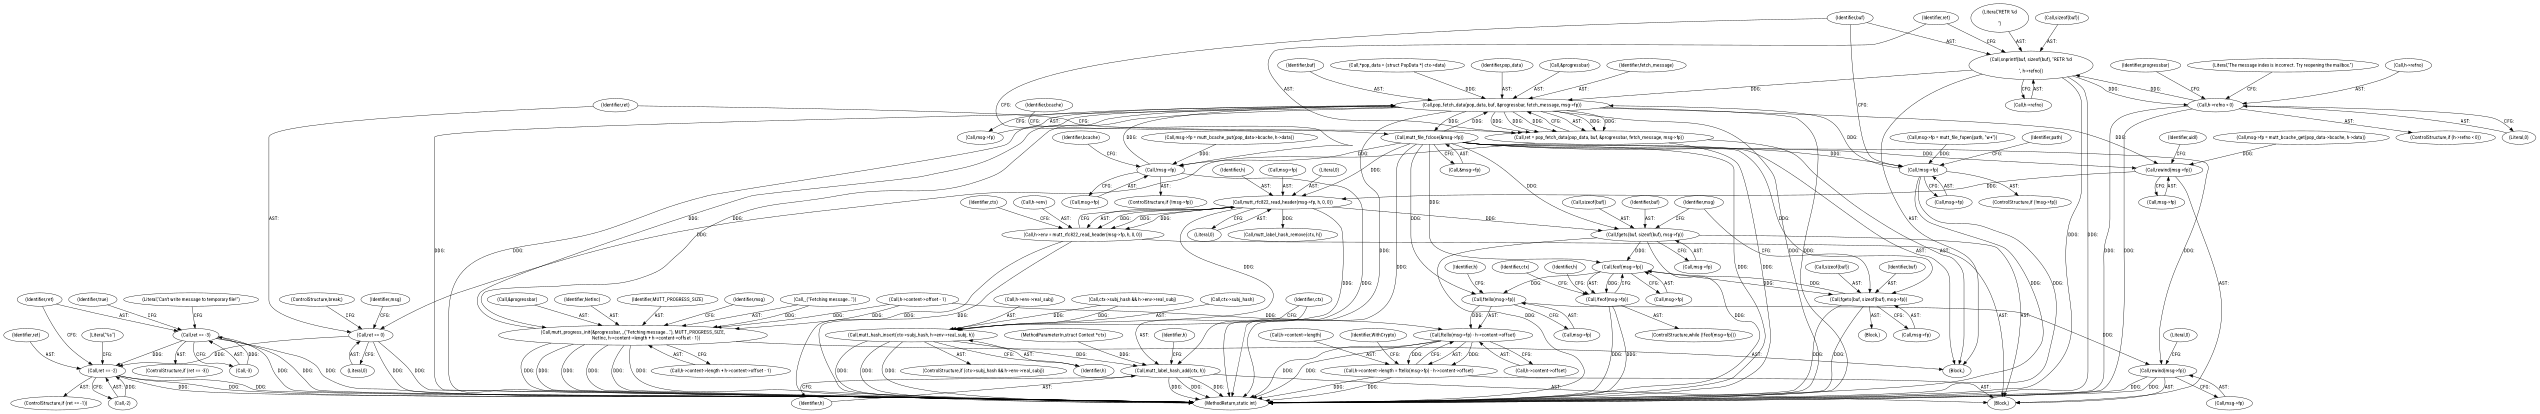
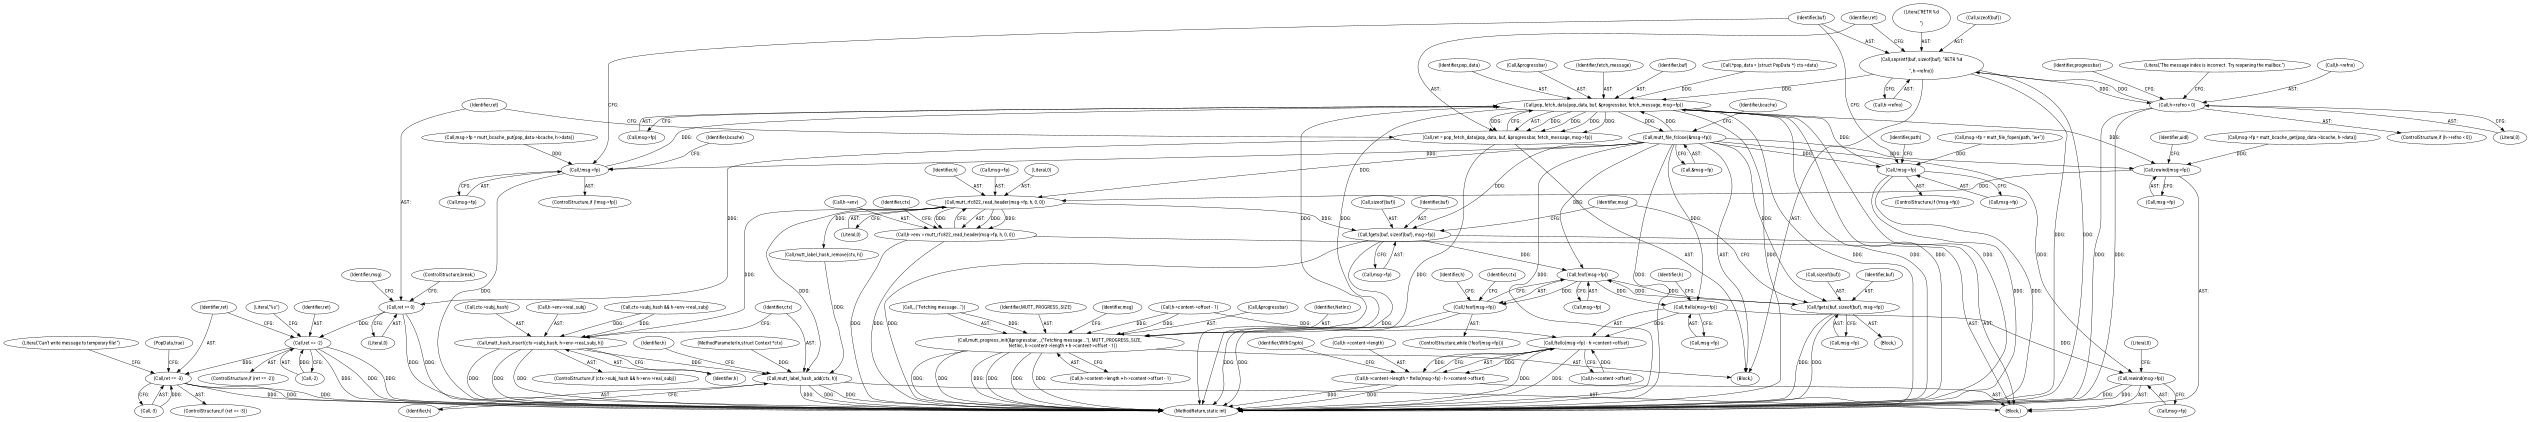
(93, 300) -> (169, 343)
none -> (835, 318)
(151, 352) -> (240, 360)
(1506, 355) -> (1607, 363)
(56, 403) -> (243, 379)
